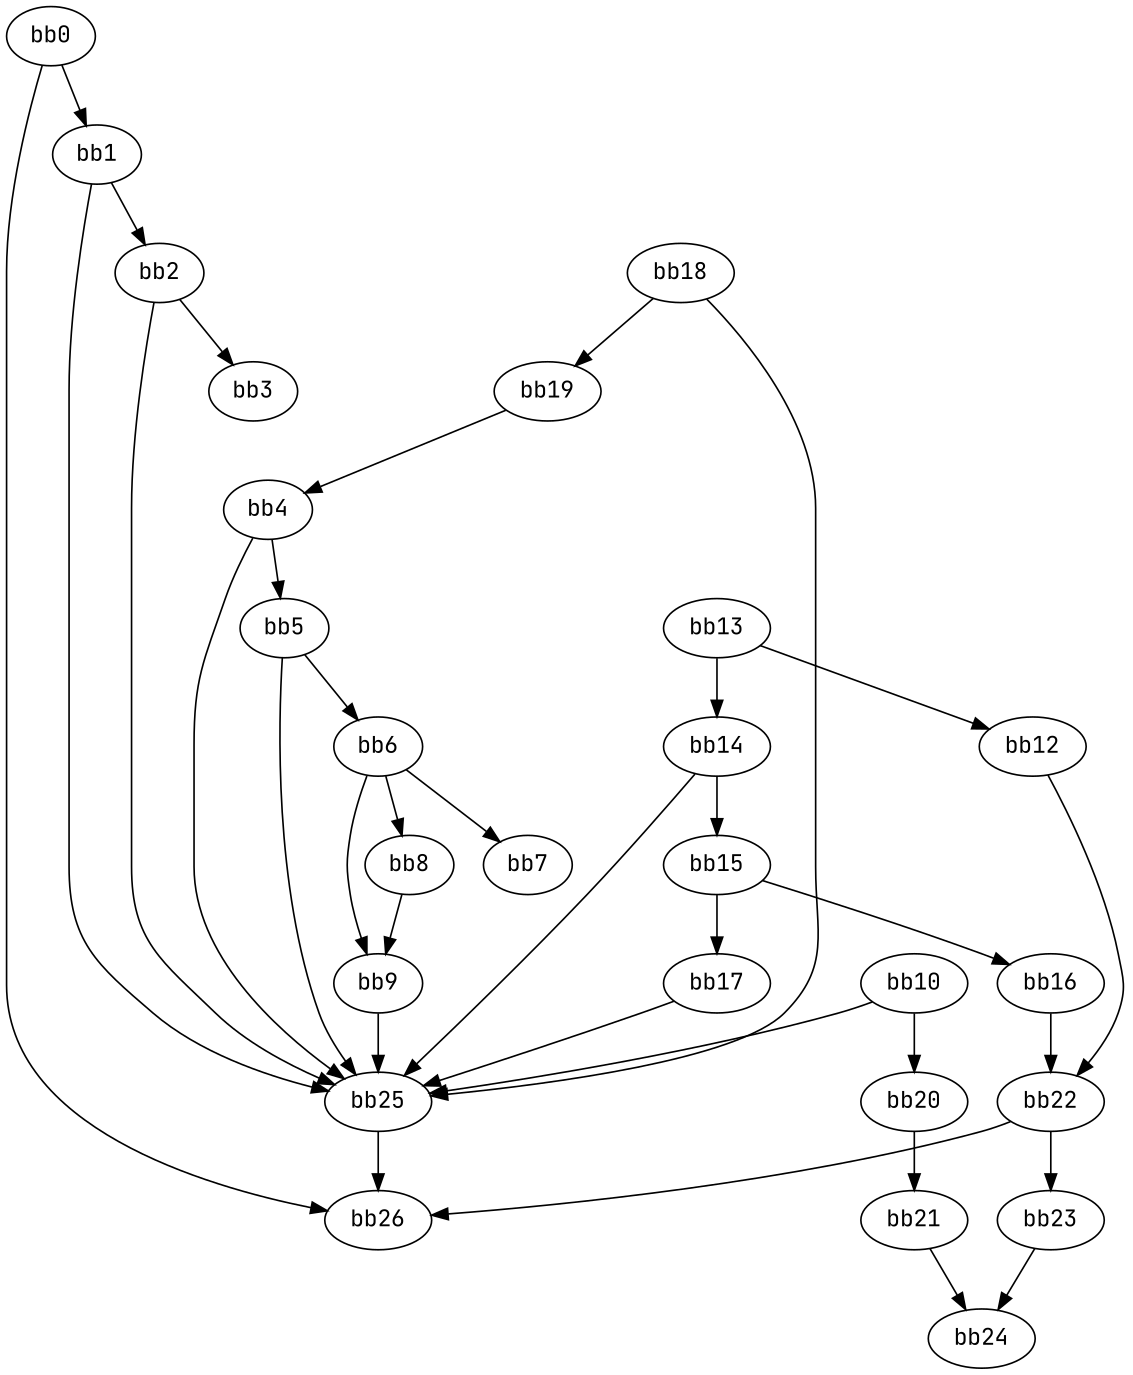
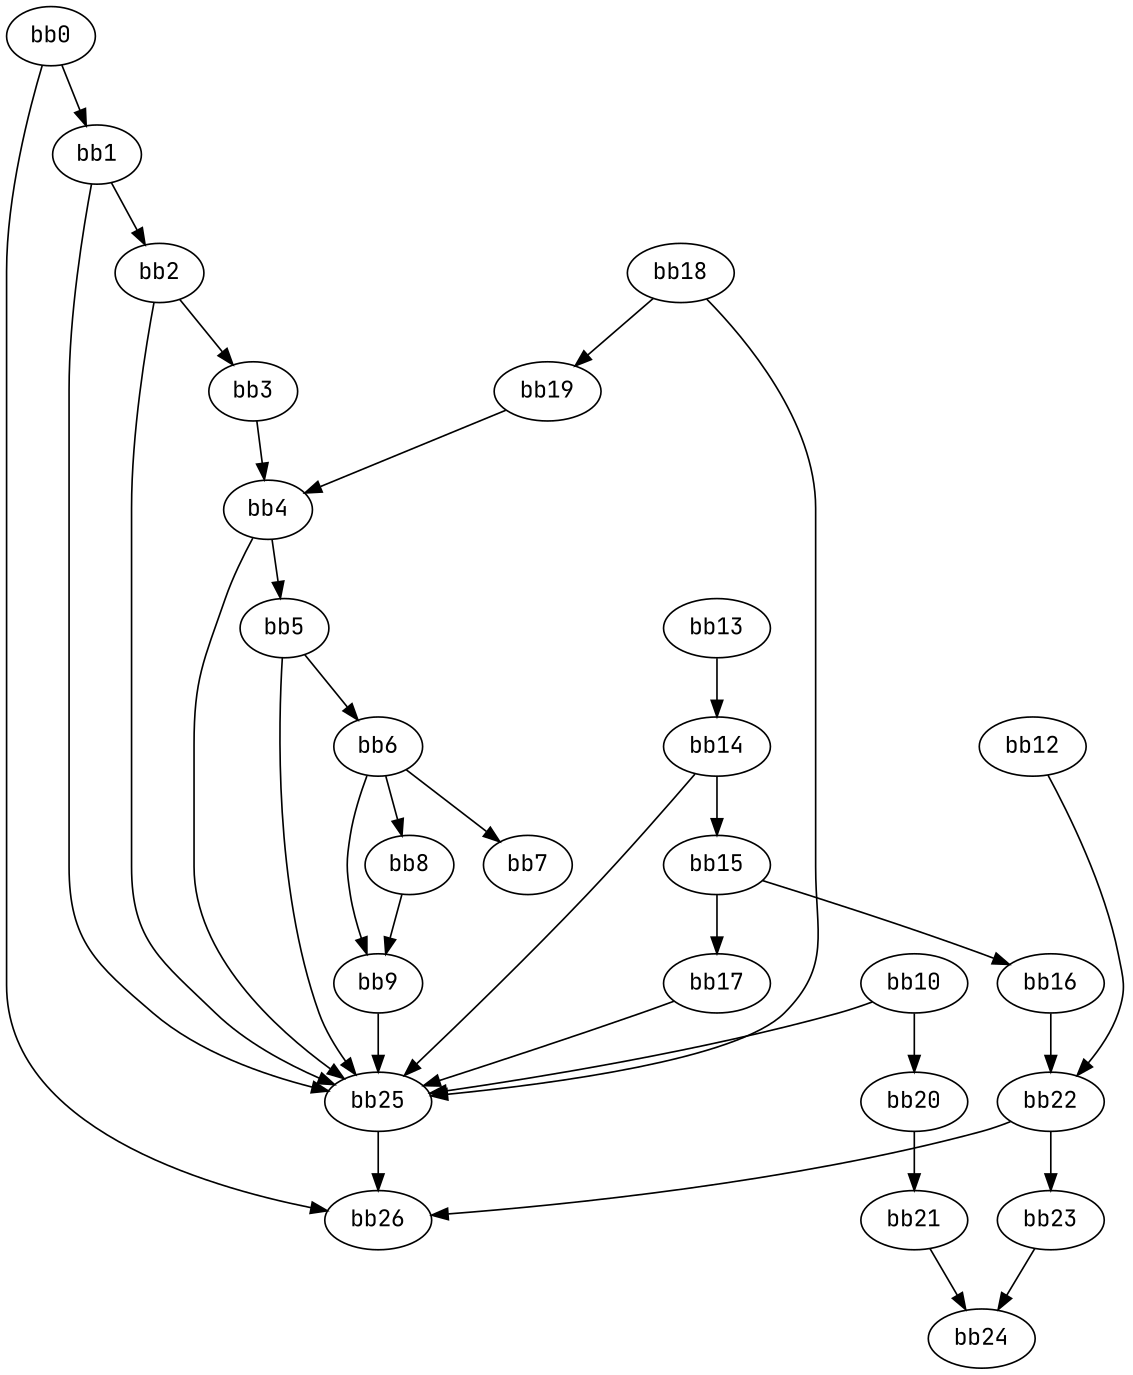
none -> (260, 442)
(867, 684) -> none
